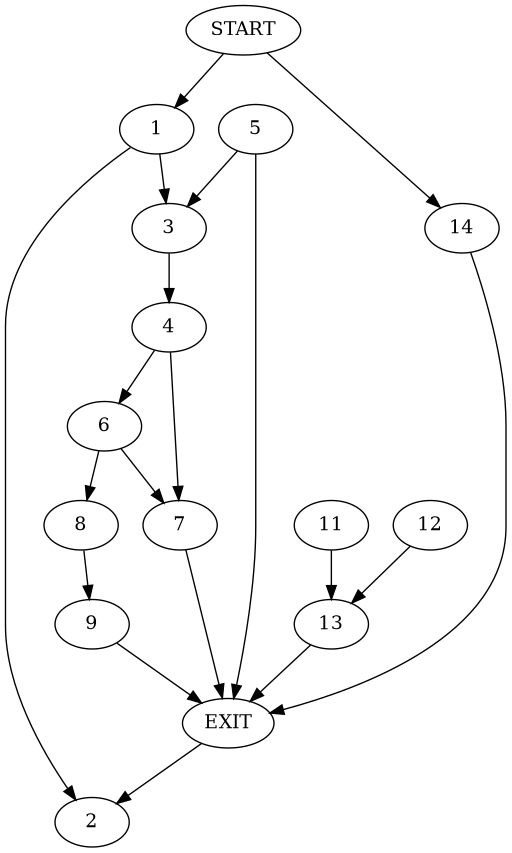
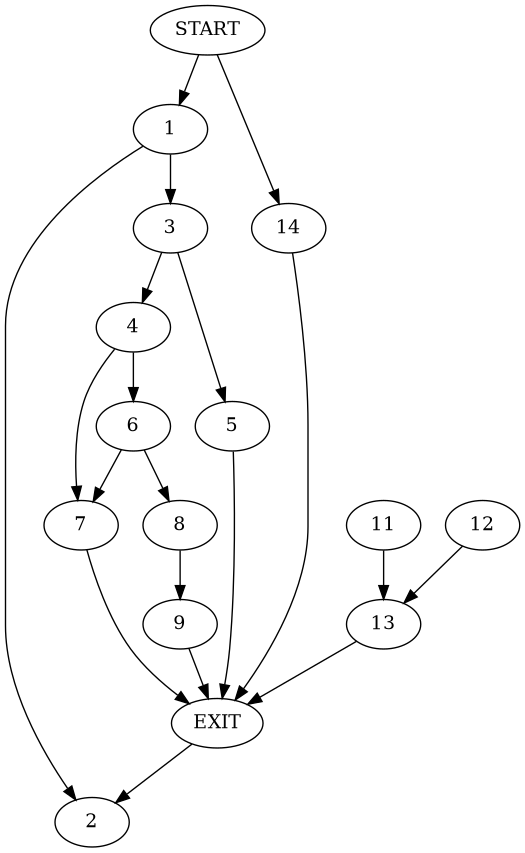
(217, 173) -> (199, 320)
